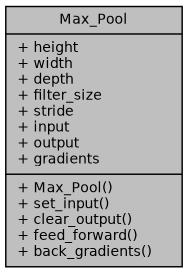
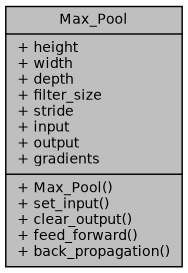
(85, 252) -> (94, 252)
